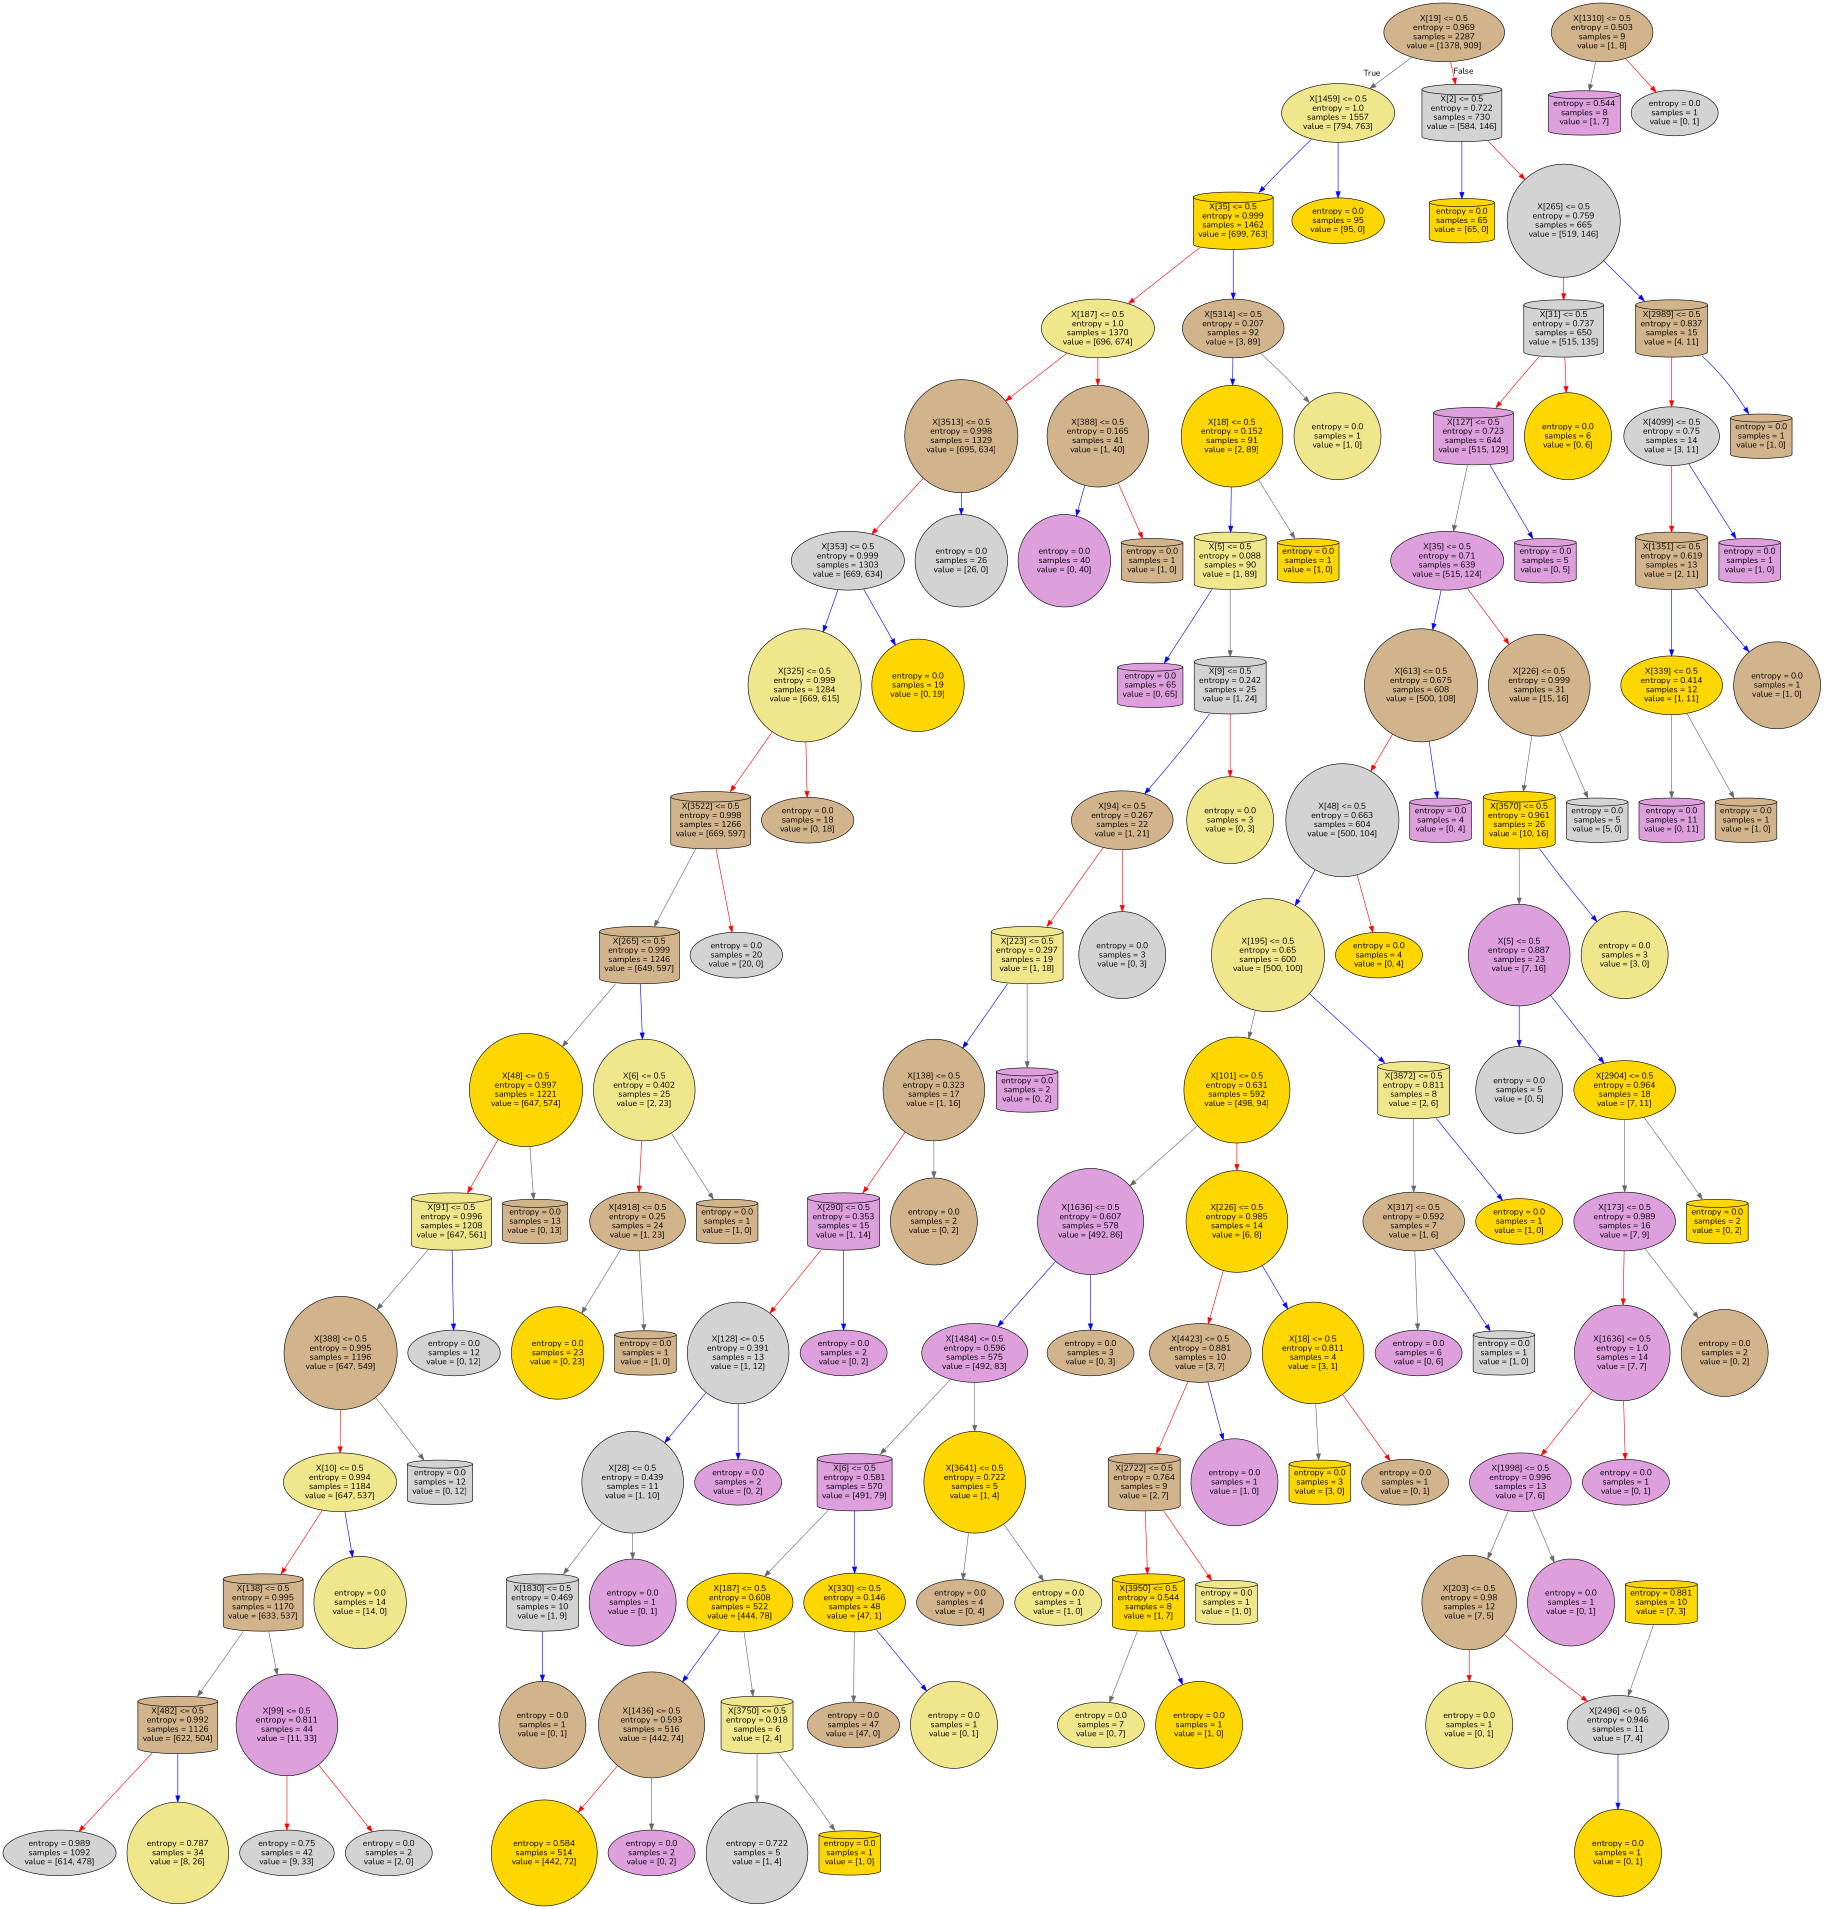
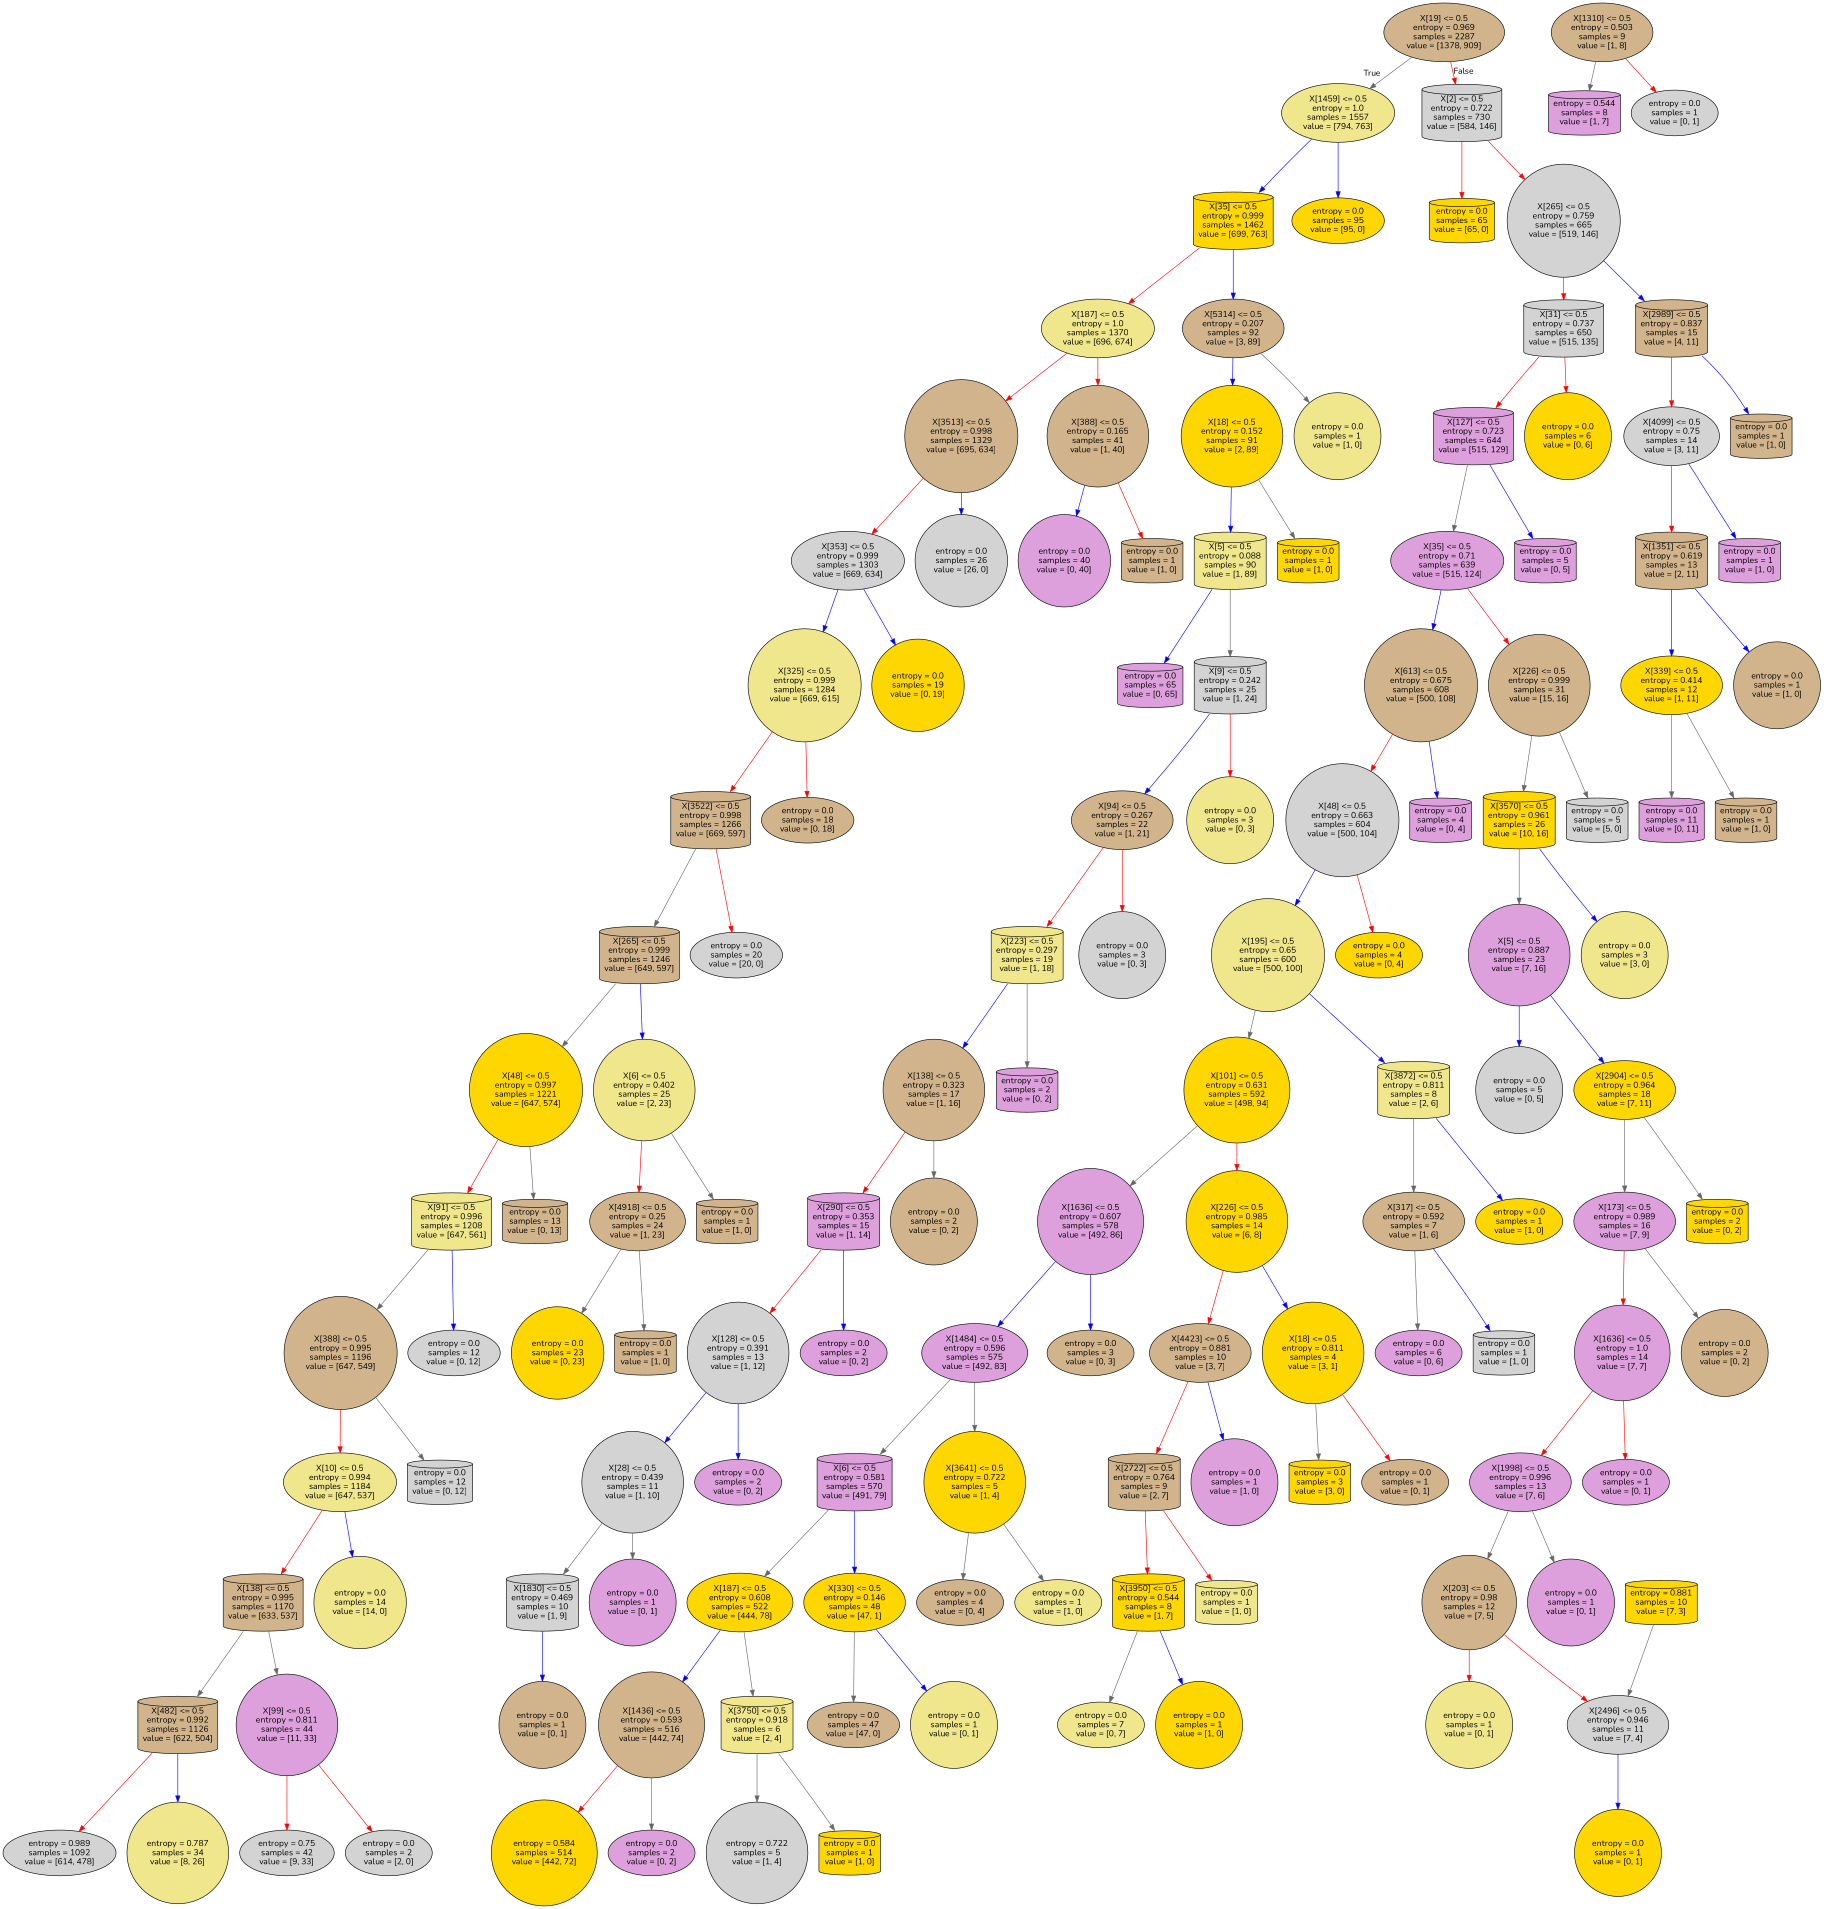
(1462, 167) -> (1462, 167)
